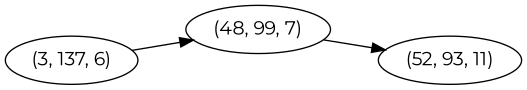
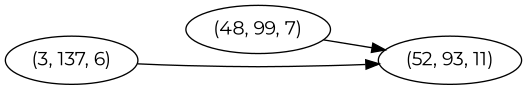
(156, 46) -> (252, 67)
